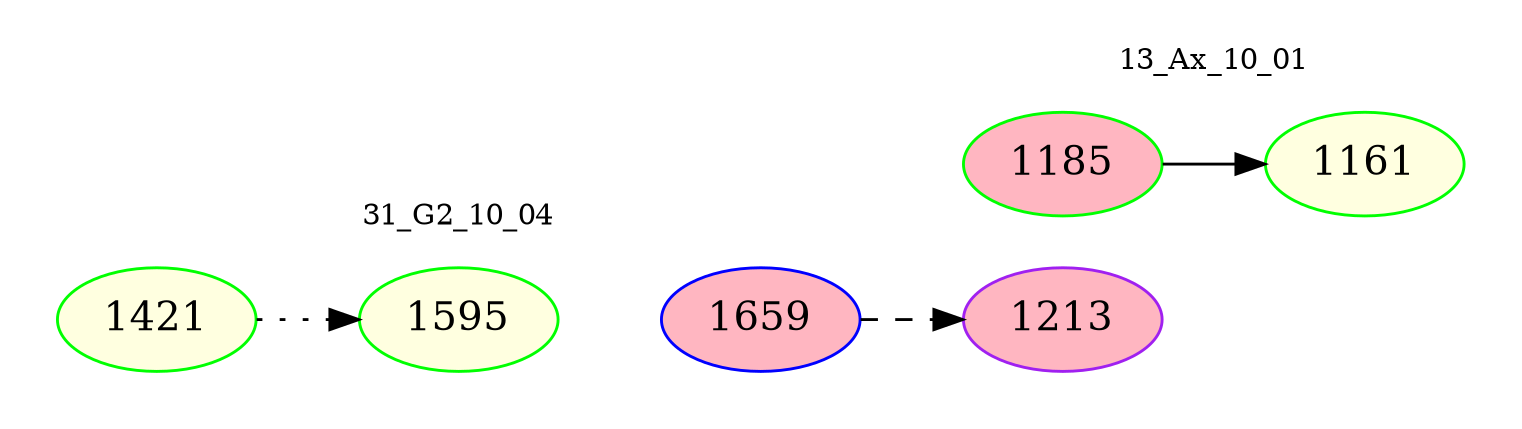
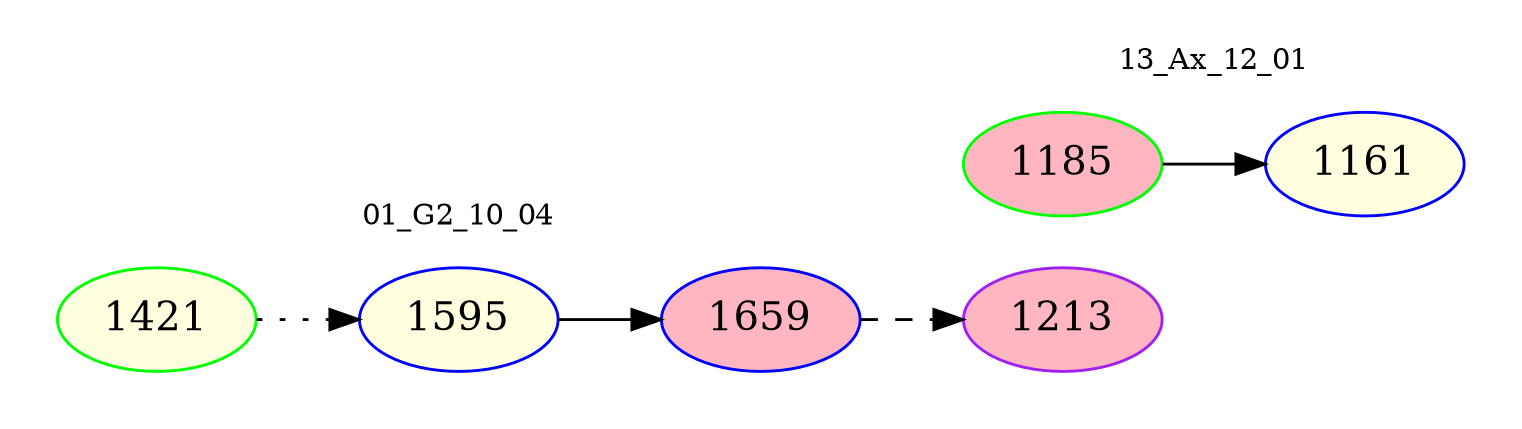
(1214, 62) -> (1214, 62)
(1365, 164) -> (1365, 164)
(459, 217) -> (459, 217)
(459, 320) -> (459, 320)
none -> (595, 320)
